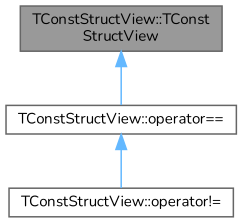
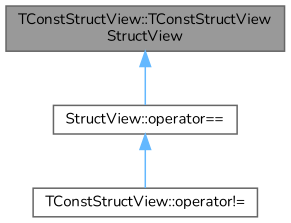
(121, 29) -> (145, 29)
(121, 120) -> (145, 120)
